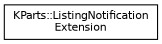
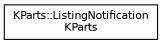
(81, 22) -> (81, 22)
